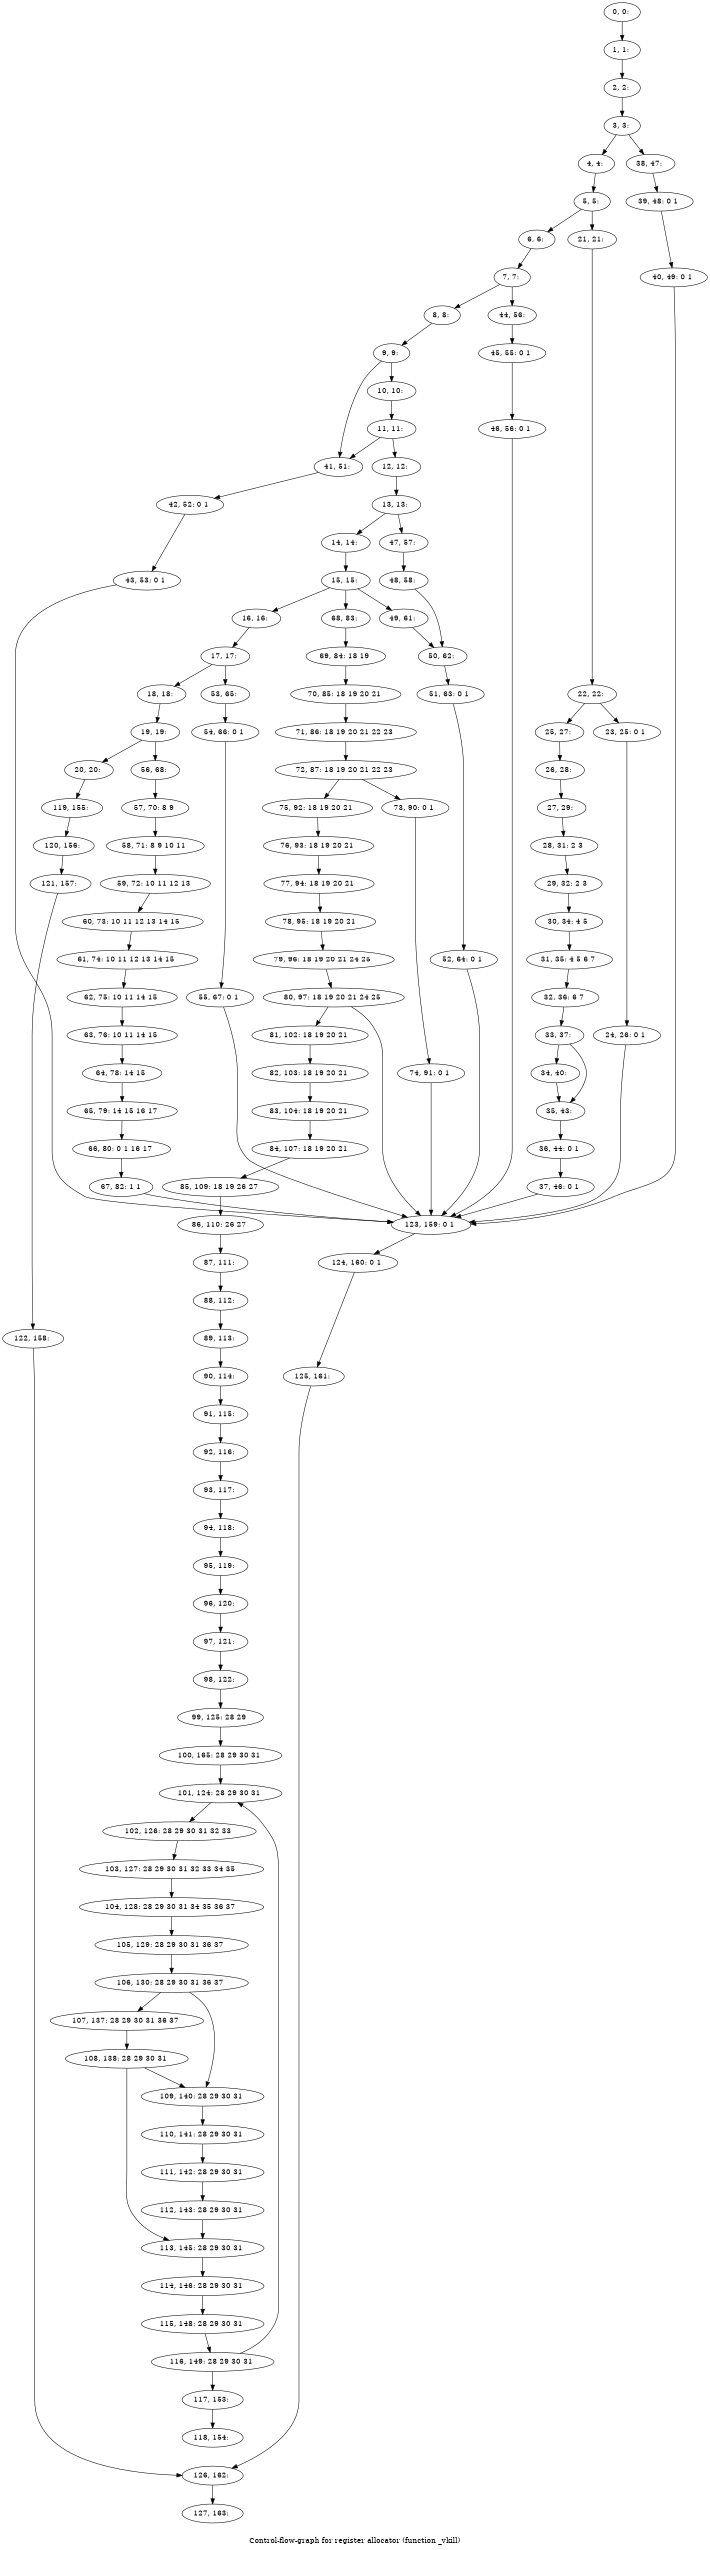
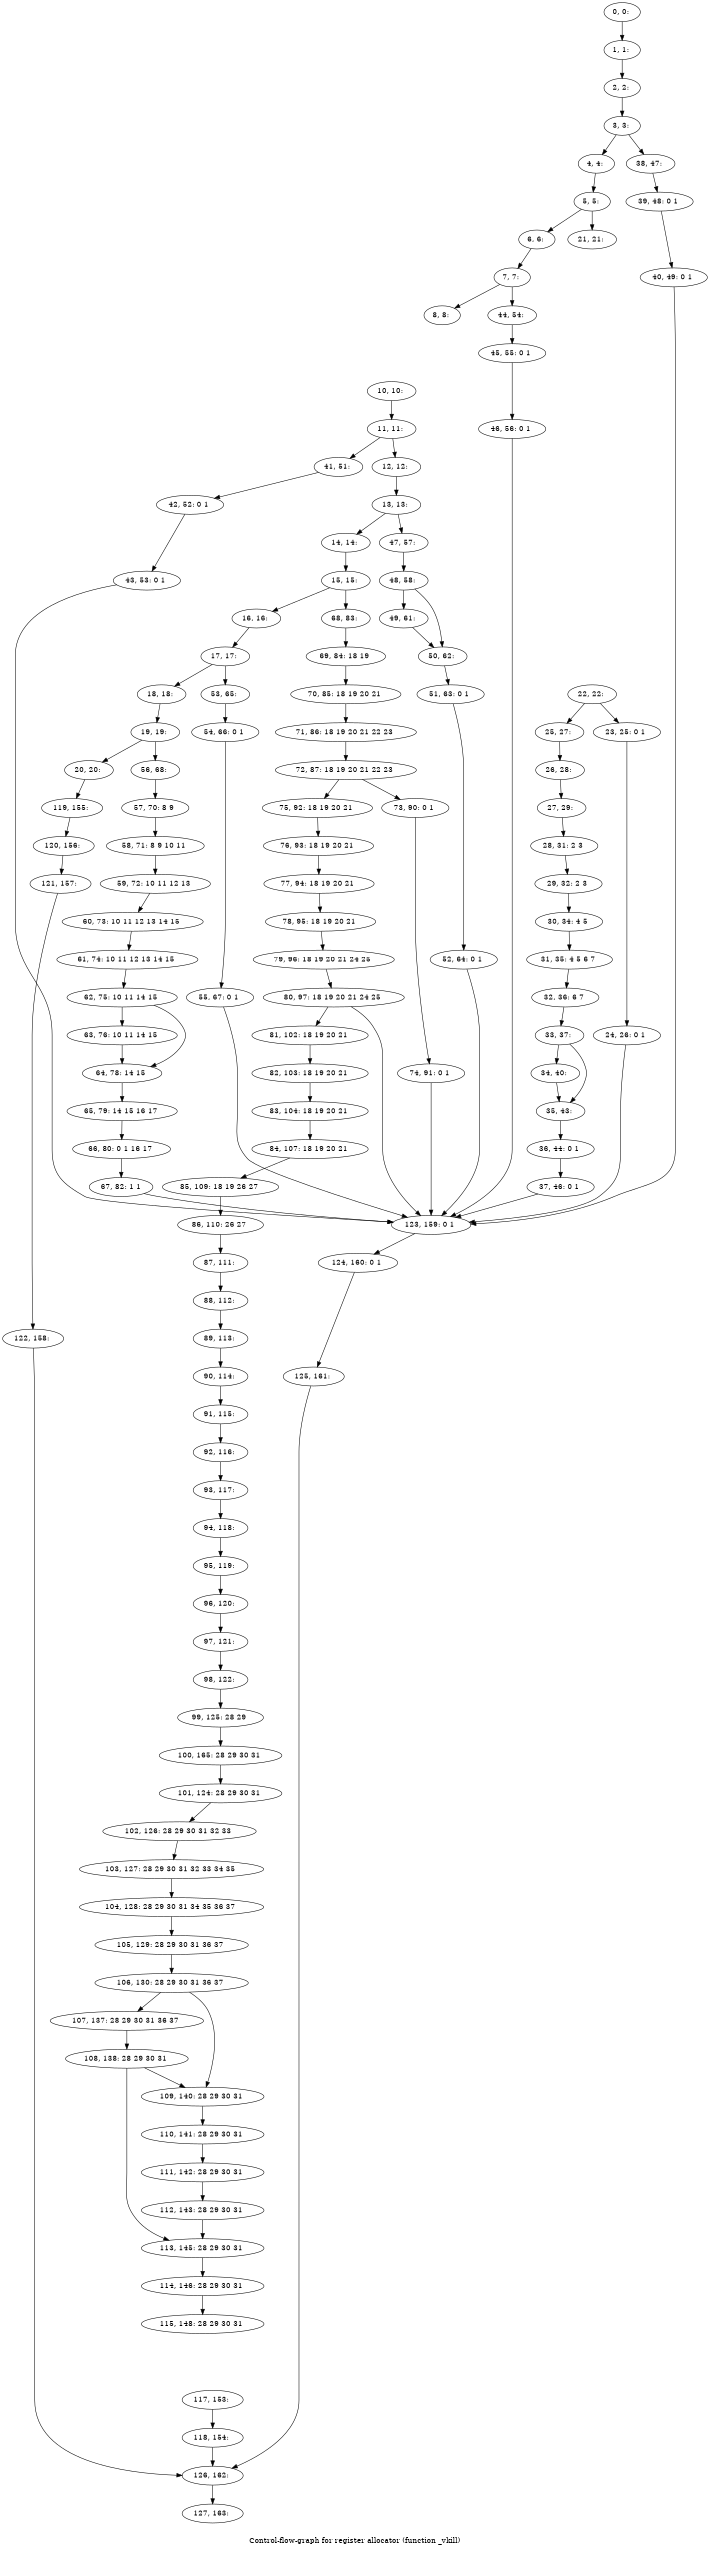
(512, 315) -> (512, 315)
(392, 353) -> none
(592, 464) -> none
(372, 598) -> (404, 597)
none -> (185, 1034)
(213, 2362) -> none
none -> (213, 2454)
